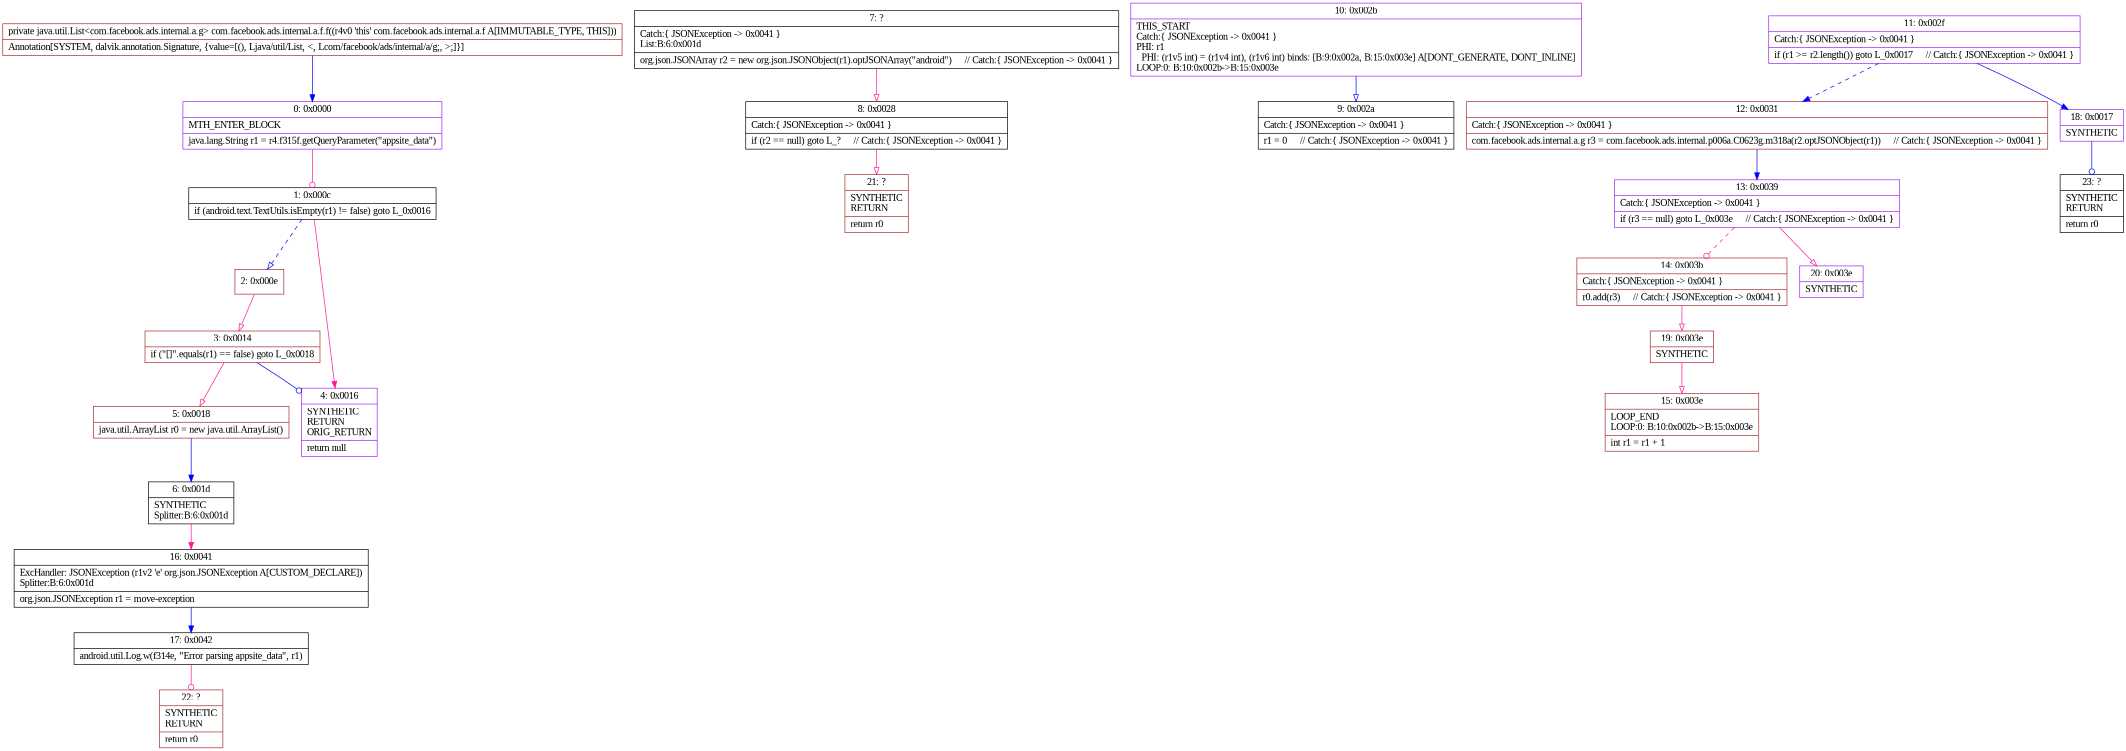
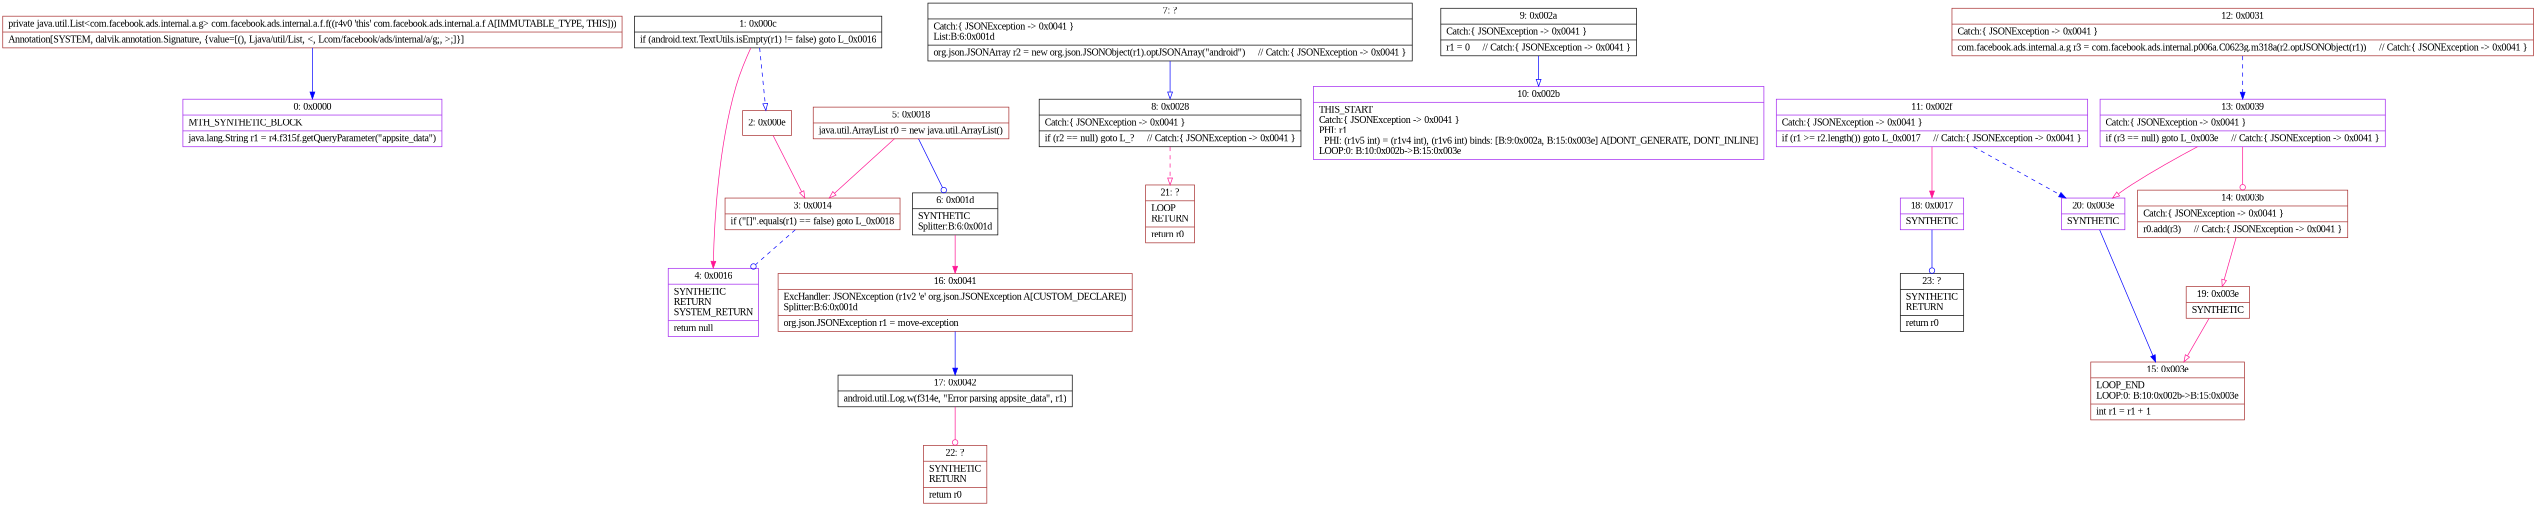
(877, 81) -> (1170, 76)
(1844, 81) -> (2017, 171)
(2020, 84) -> (1932, 169)
(1356, 85) -> (1539, 68)
(235, 125) -> (246, 123)
(877, 158) -> (1170, 162)
(1757, 161) -> (2243, 74)
(312, 166) -> none
(877, 198) -> (1164, 208)
(1721, 241) -> (2243, 166)
none -> (2126, 293)
(277, 376) -> (775, 247)
(214, 381) -> (864, 166)
(339, 432) -> (713, 312)
(191, 457) -> (931, 163)
(191, 578) -> (955, 302)
